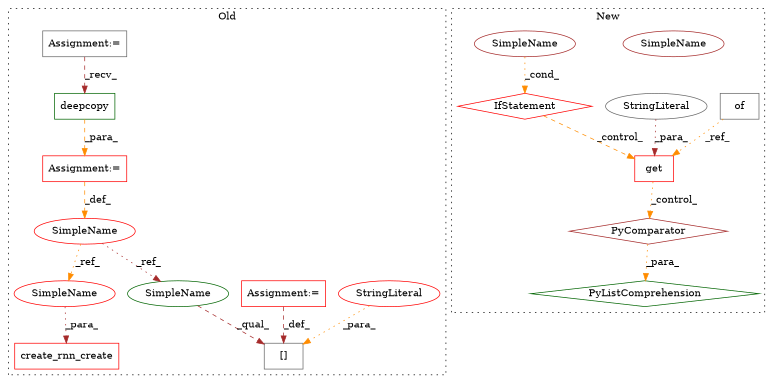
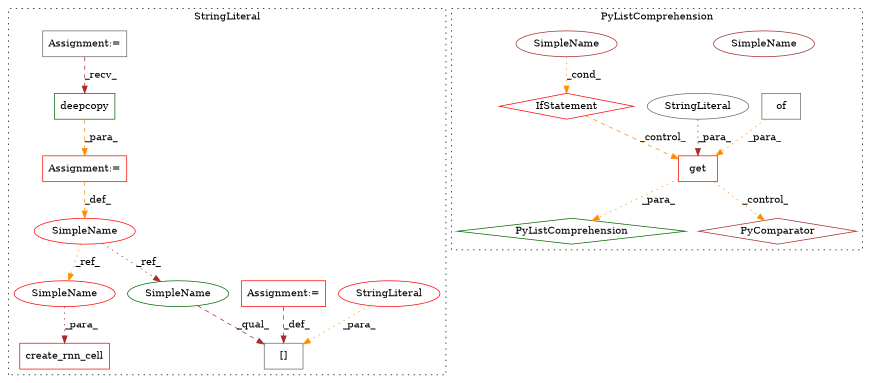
(227, 17) -> (227, 17)
(608, 17) -> (657, 17)
(717, 138) -> (765, 138)
(647, 259) -> (639, 198)
(67, 356) -> (65, 356)
